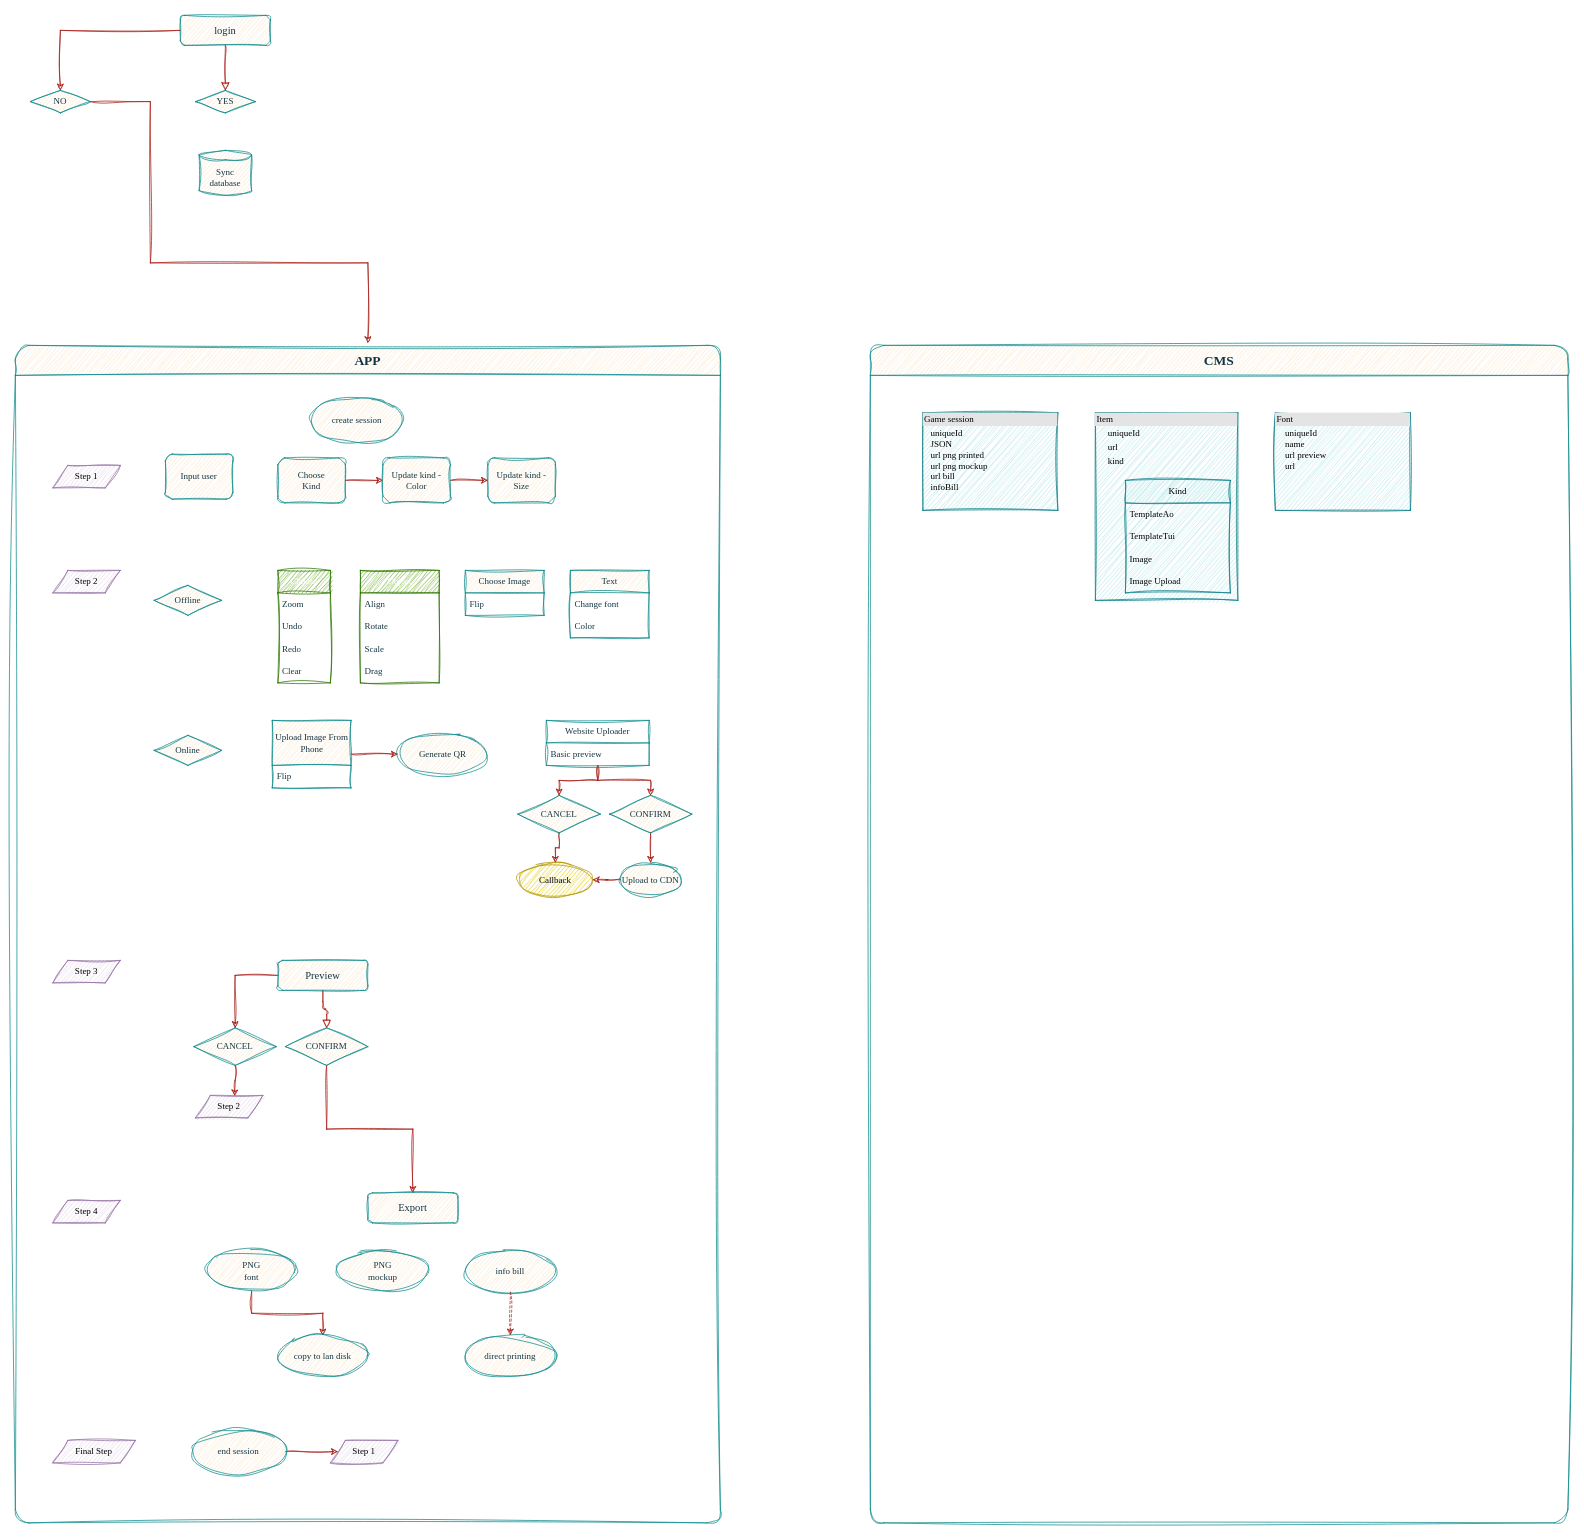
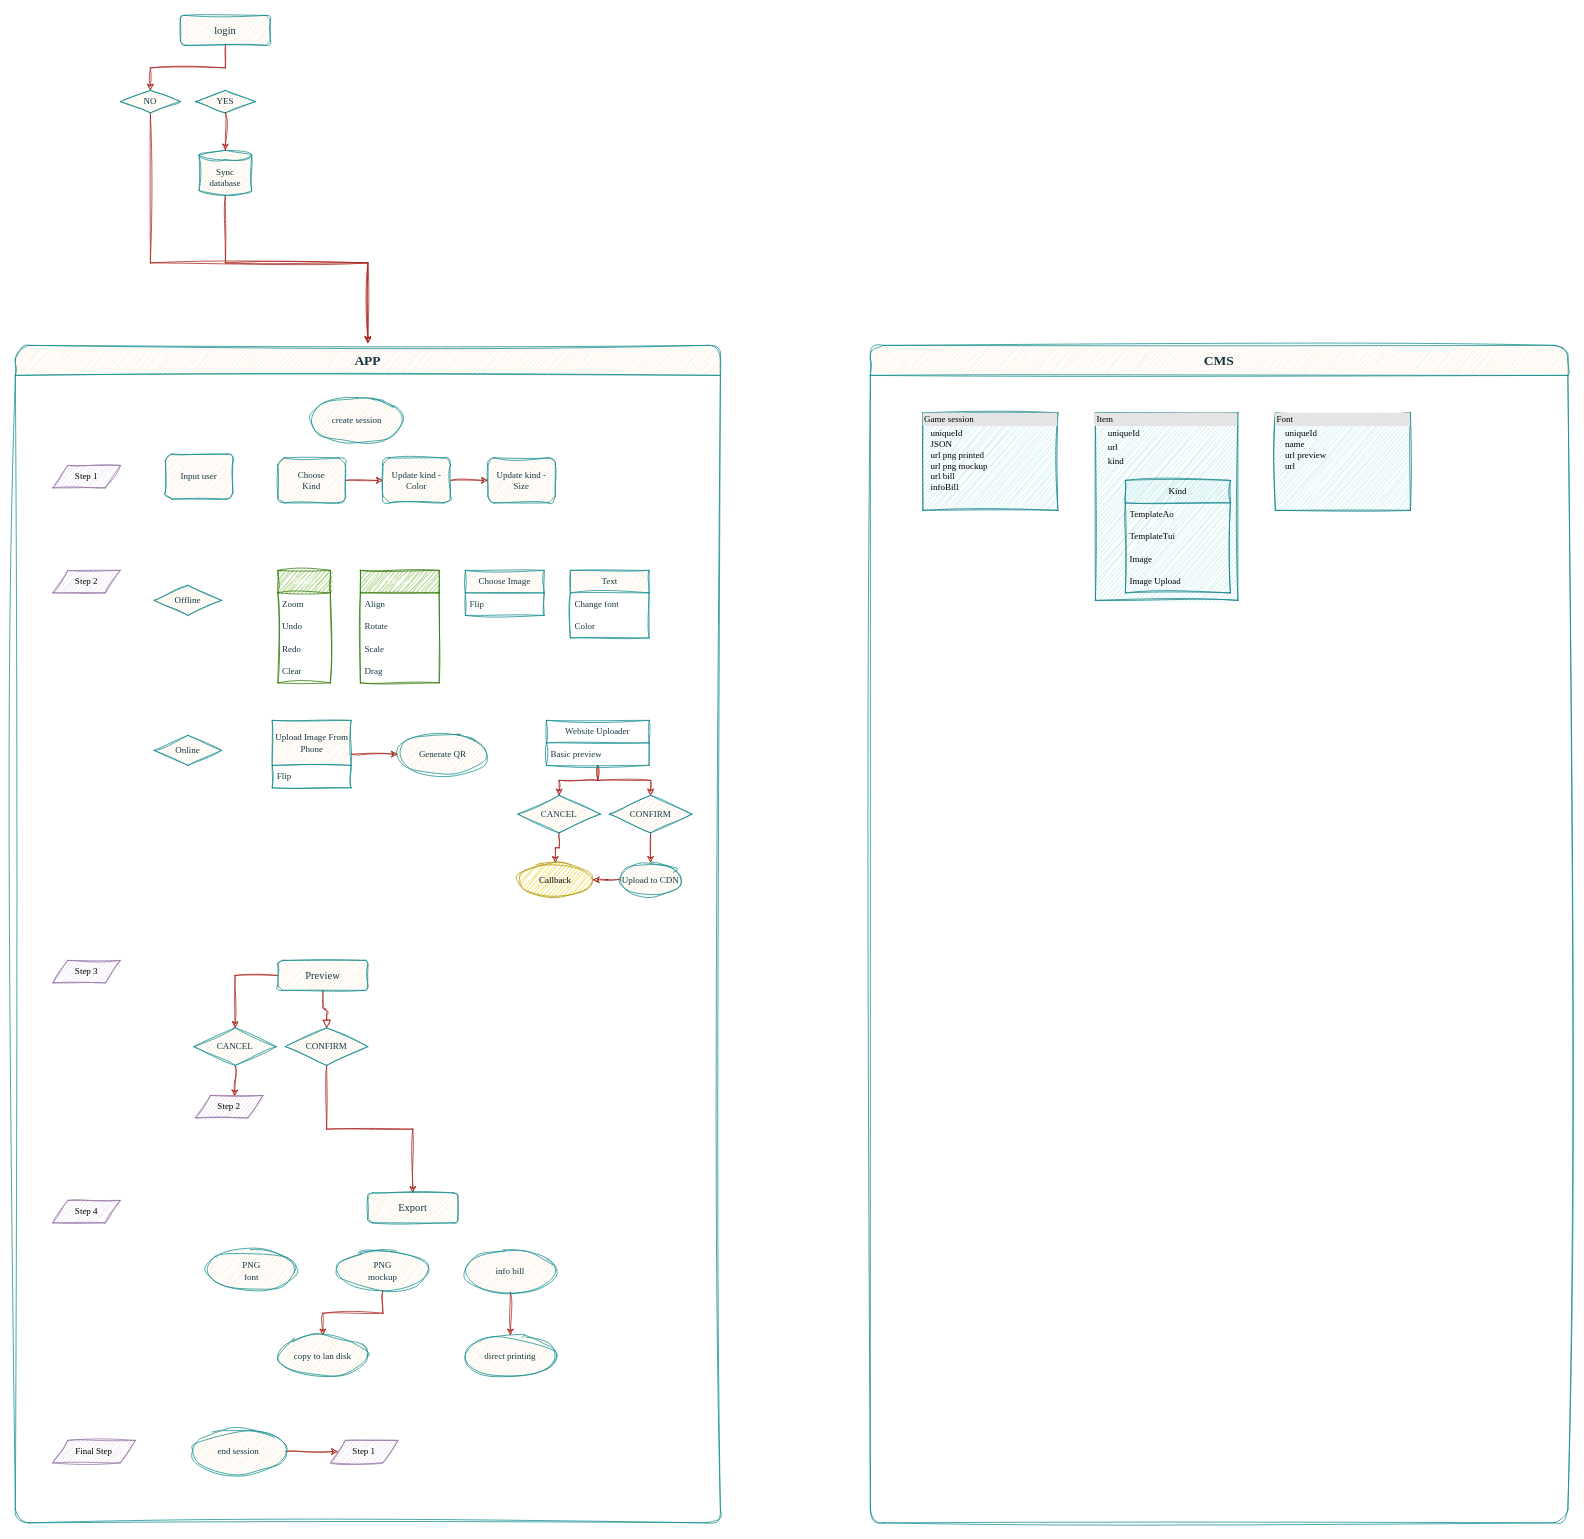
(225, 76) -> none
(60, 102) -> (150, 102)
none -> (225, 129)
none -> (225, 229)
(304, 582) -> (304, 582)
(510, 1310) -> (510, 1310)
(275, 1313) -> none
none -> (364, 1313)
